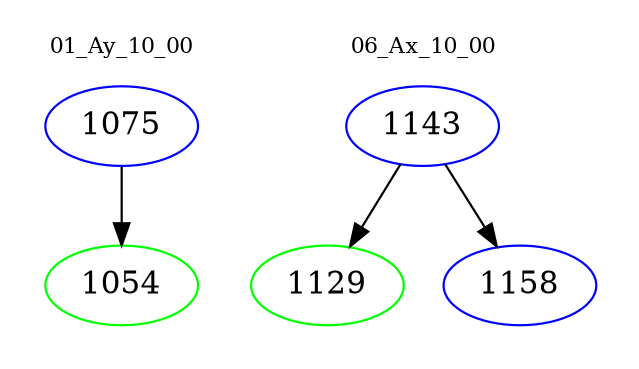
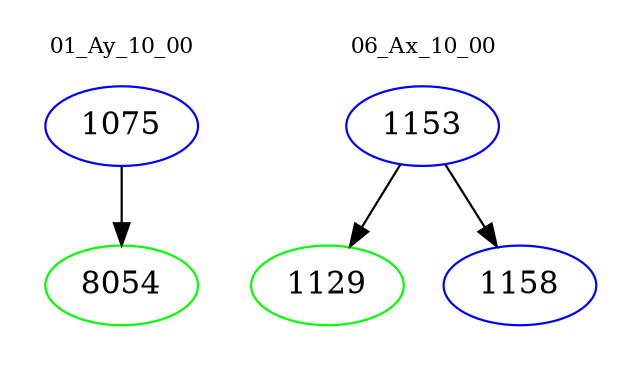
(423, 126) -> (423, 126)
(122, 285) -> (122, 285)
